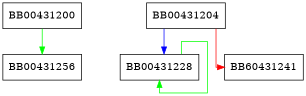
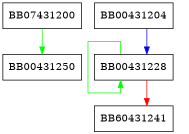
(42, 16) -> (42, 16)
(216, 49) -> (147, 89)
(42, 67) -> (42, 67)
